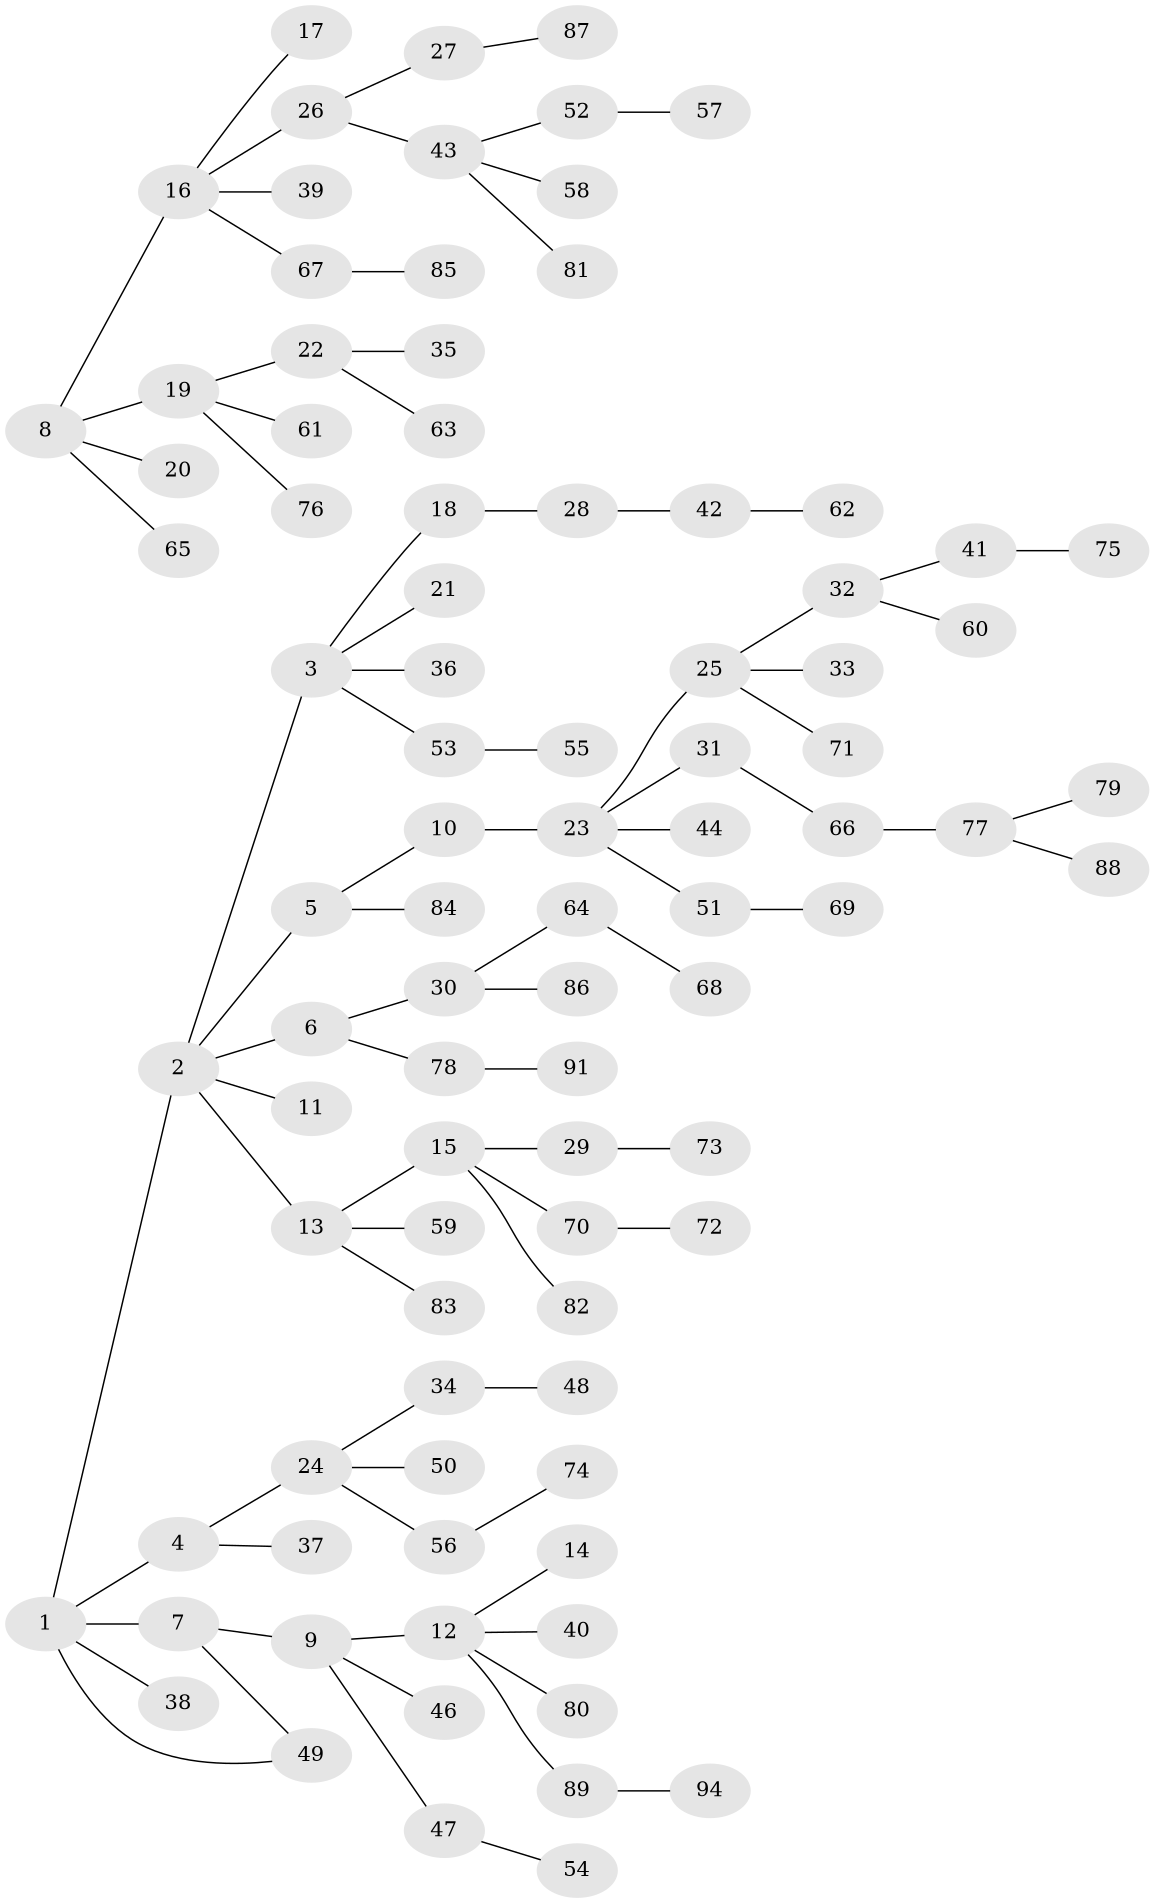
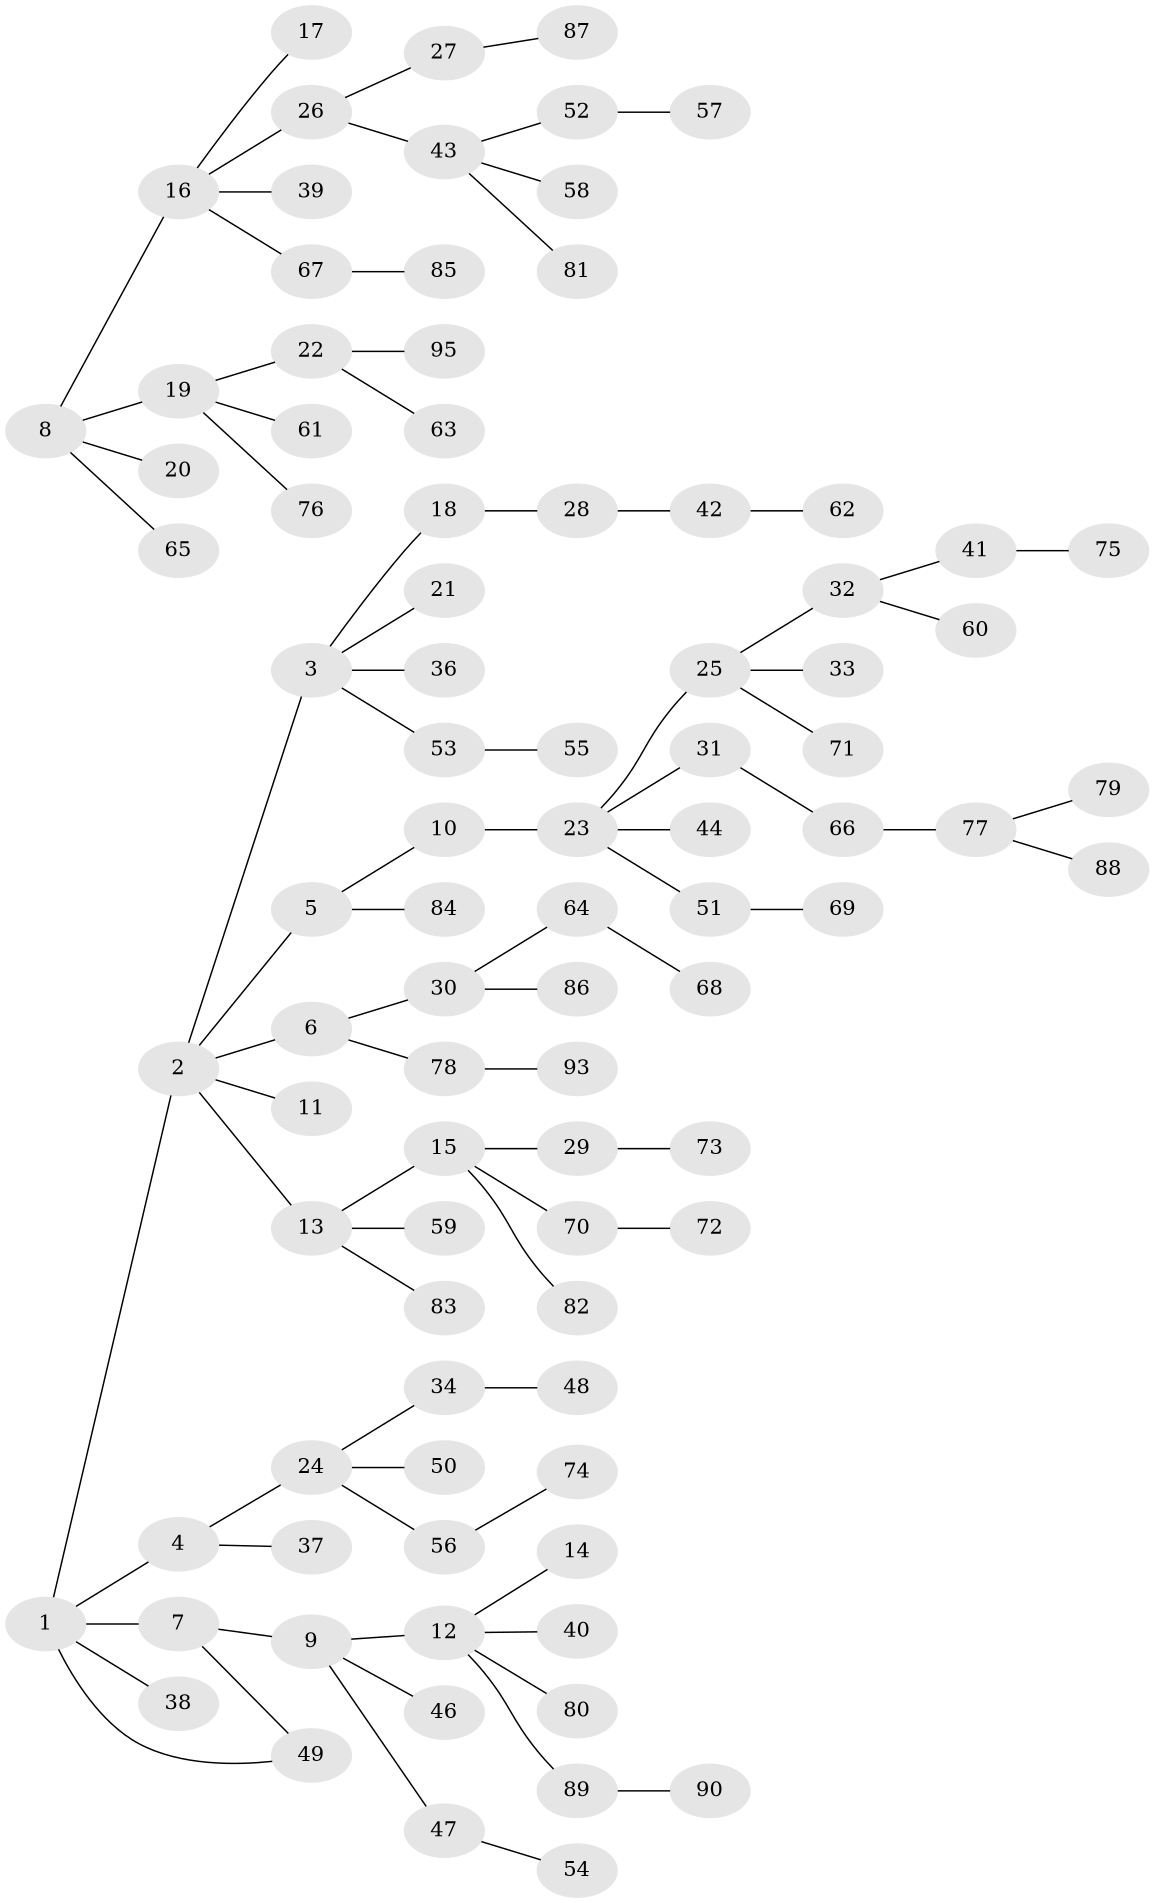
(444, 351) -> (444, 351)
(577, 1069) -> (577, 1069)
(710, 1791) -> (710, 1791)
